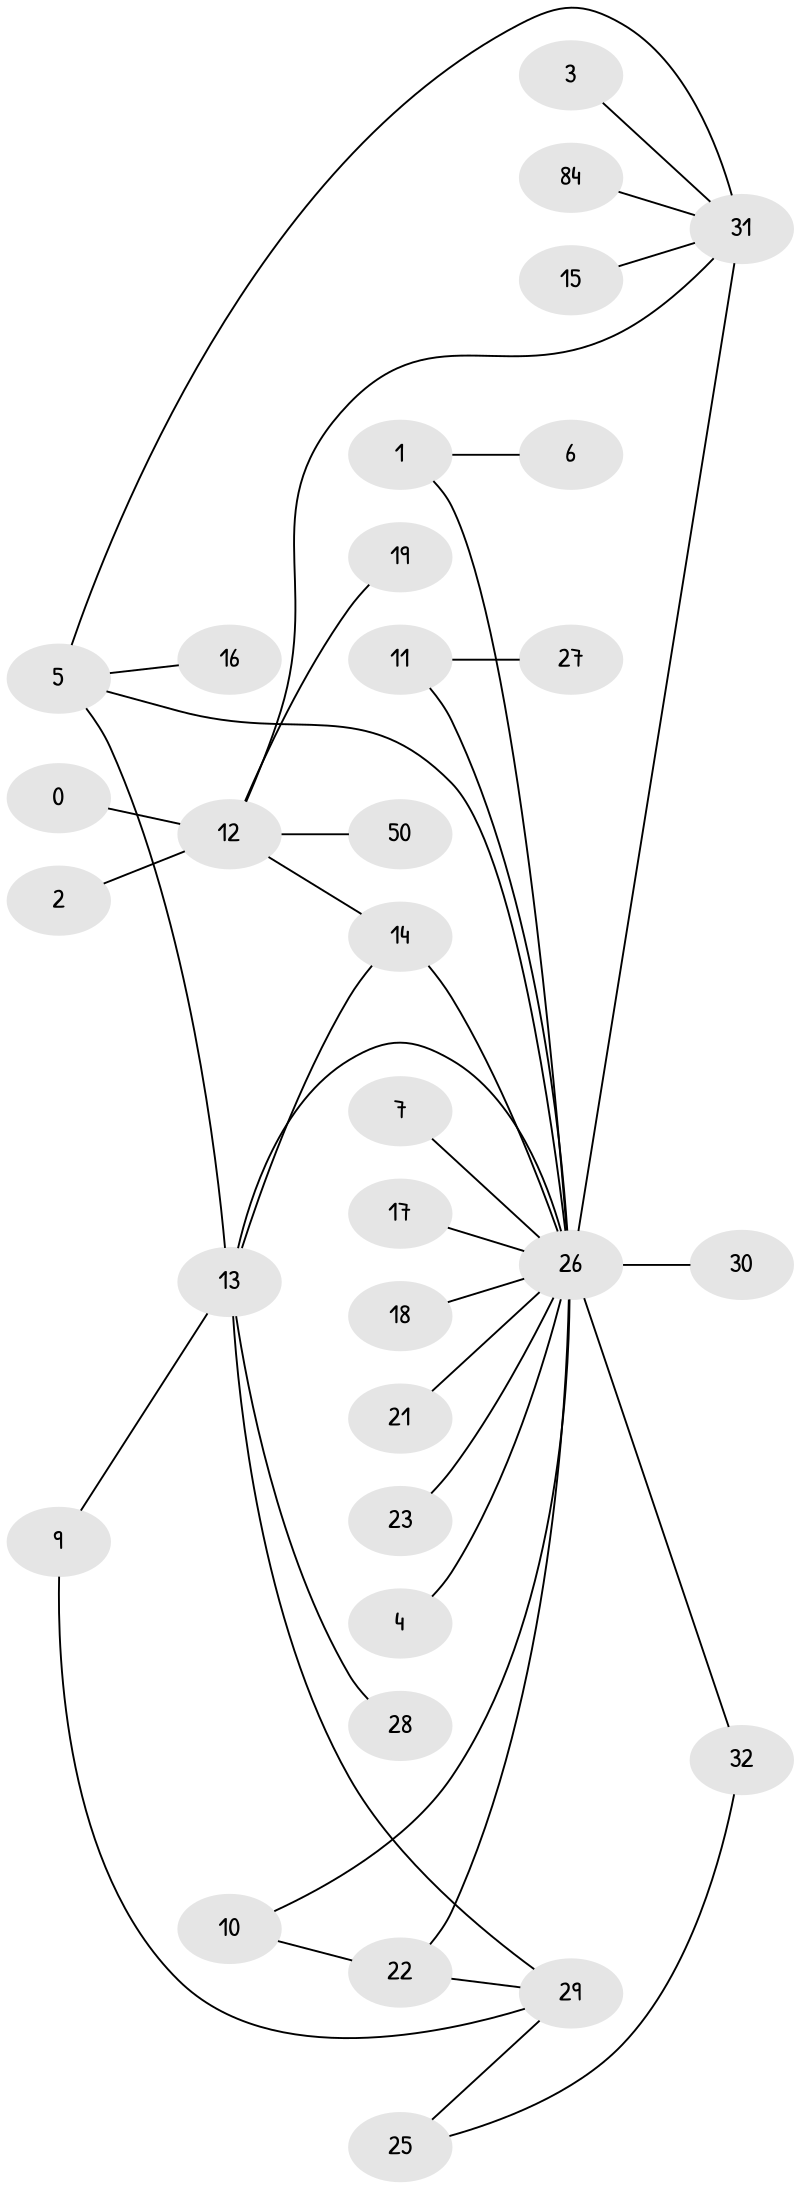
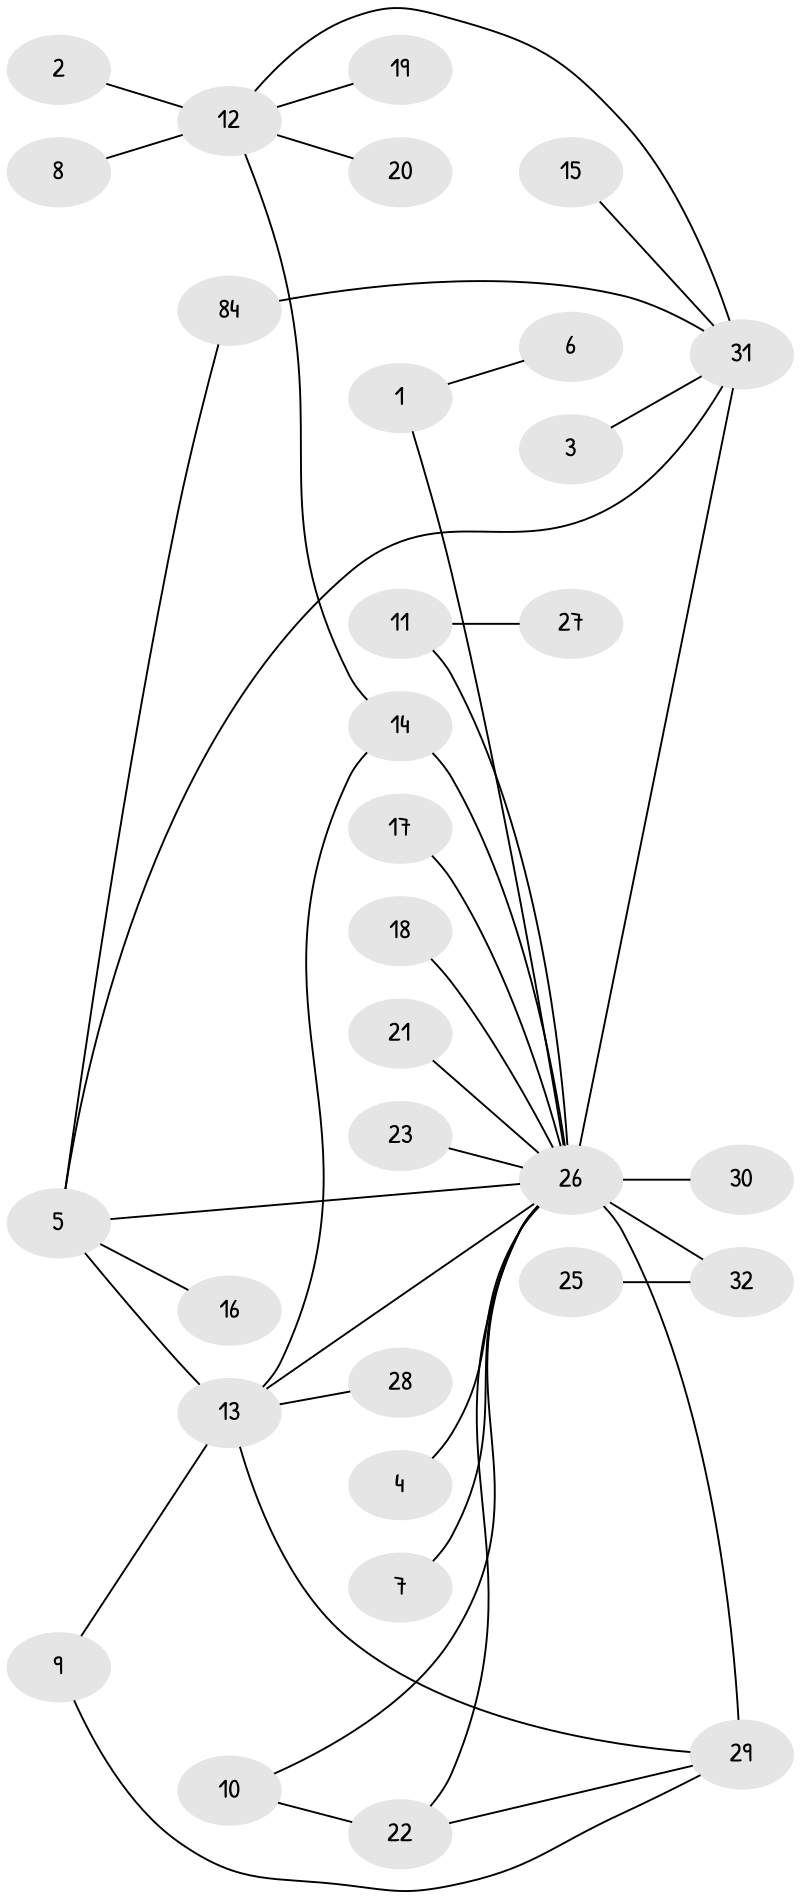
none -> (131, 765)
(59, 798) -> (59, 172)
(400, 834) -> (400, 172)
(486, 2070) -> (701, 1454)
